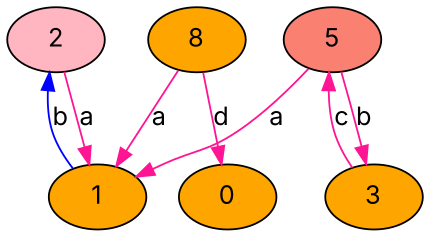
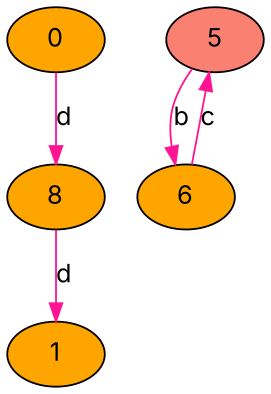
(56, 40) -> none
(211, 110) -> (56, 109)
(159, 118) -> (64, 276)
(238, 131) -> none
(374, 197) -> (186, 197)
